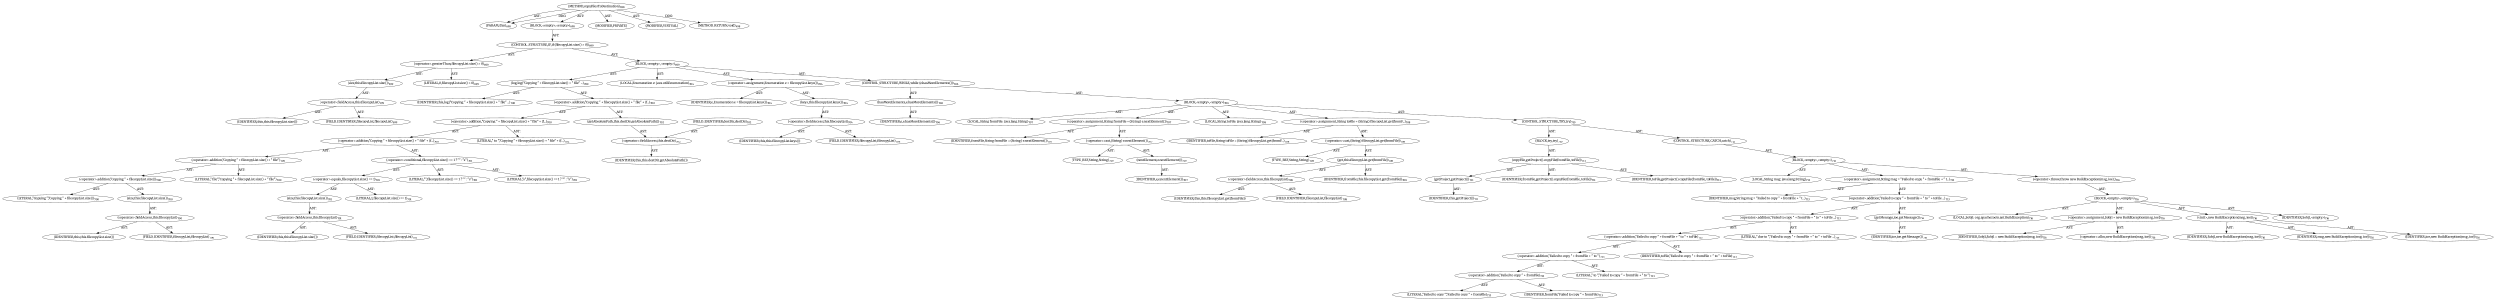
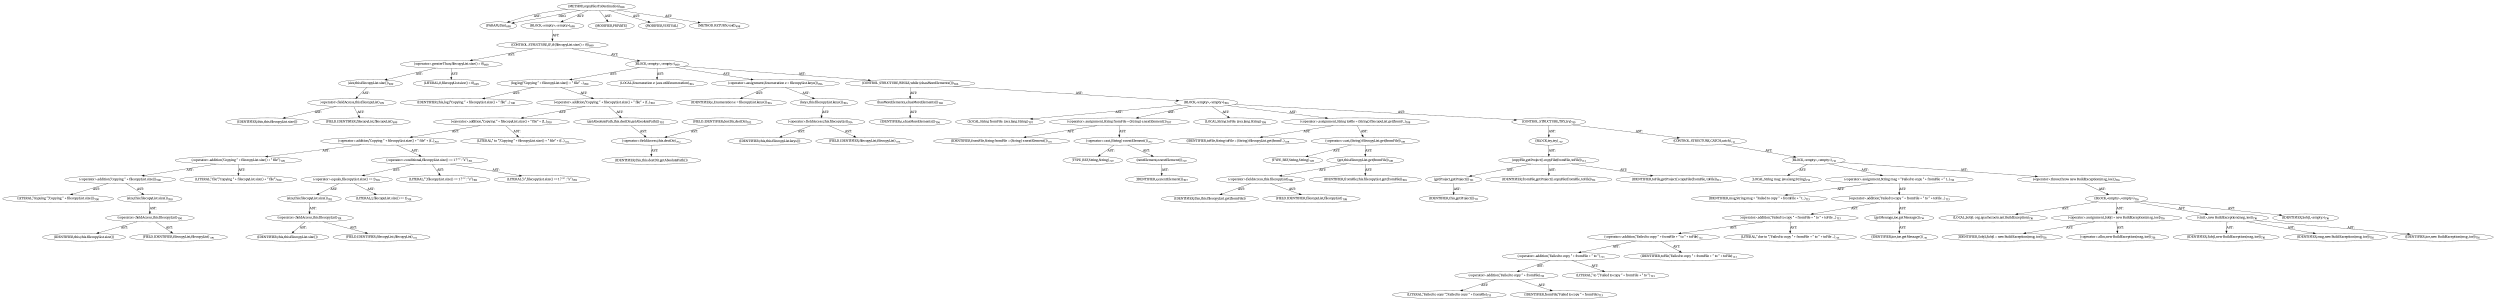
(670, 16) -> (669, 16)
